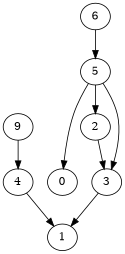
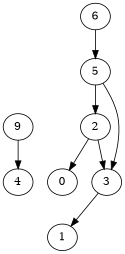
(72, 120) -> (81, 151)
(38, 206) -> none
